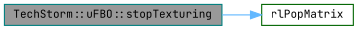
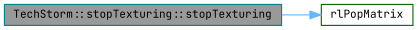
(113, 15) -> (143, 15)
